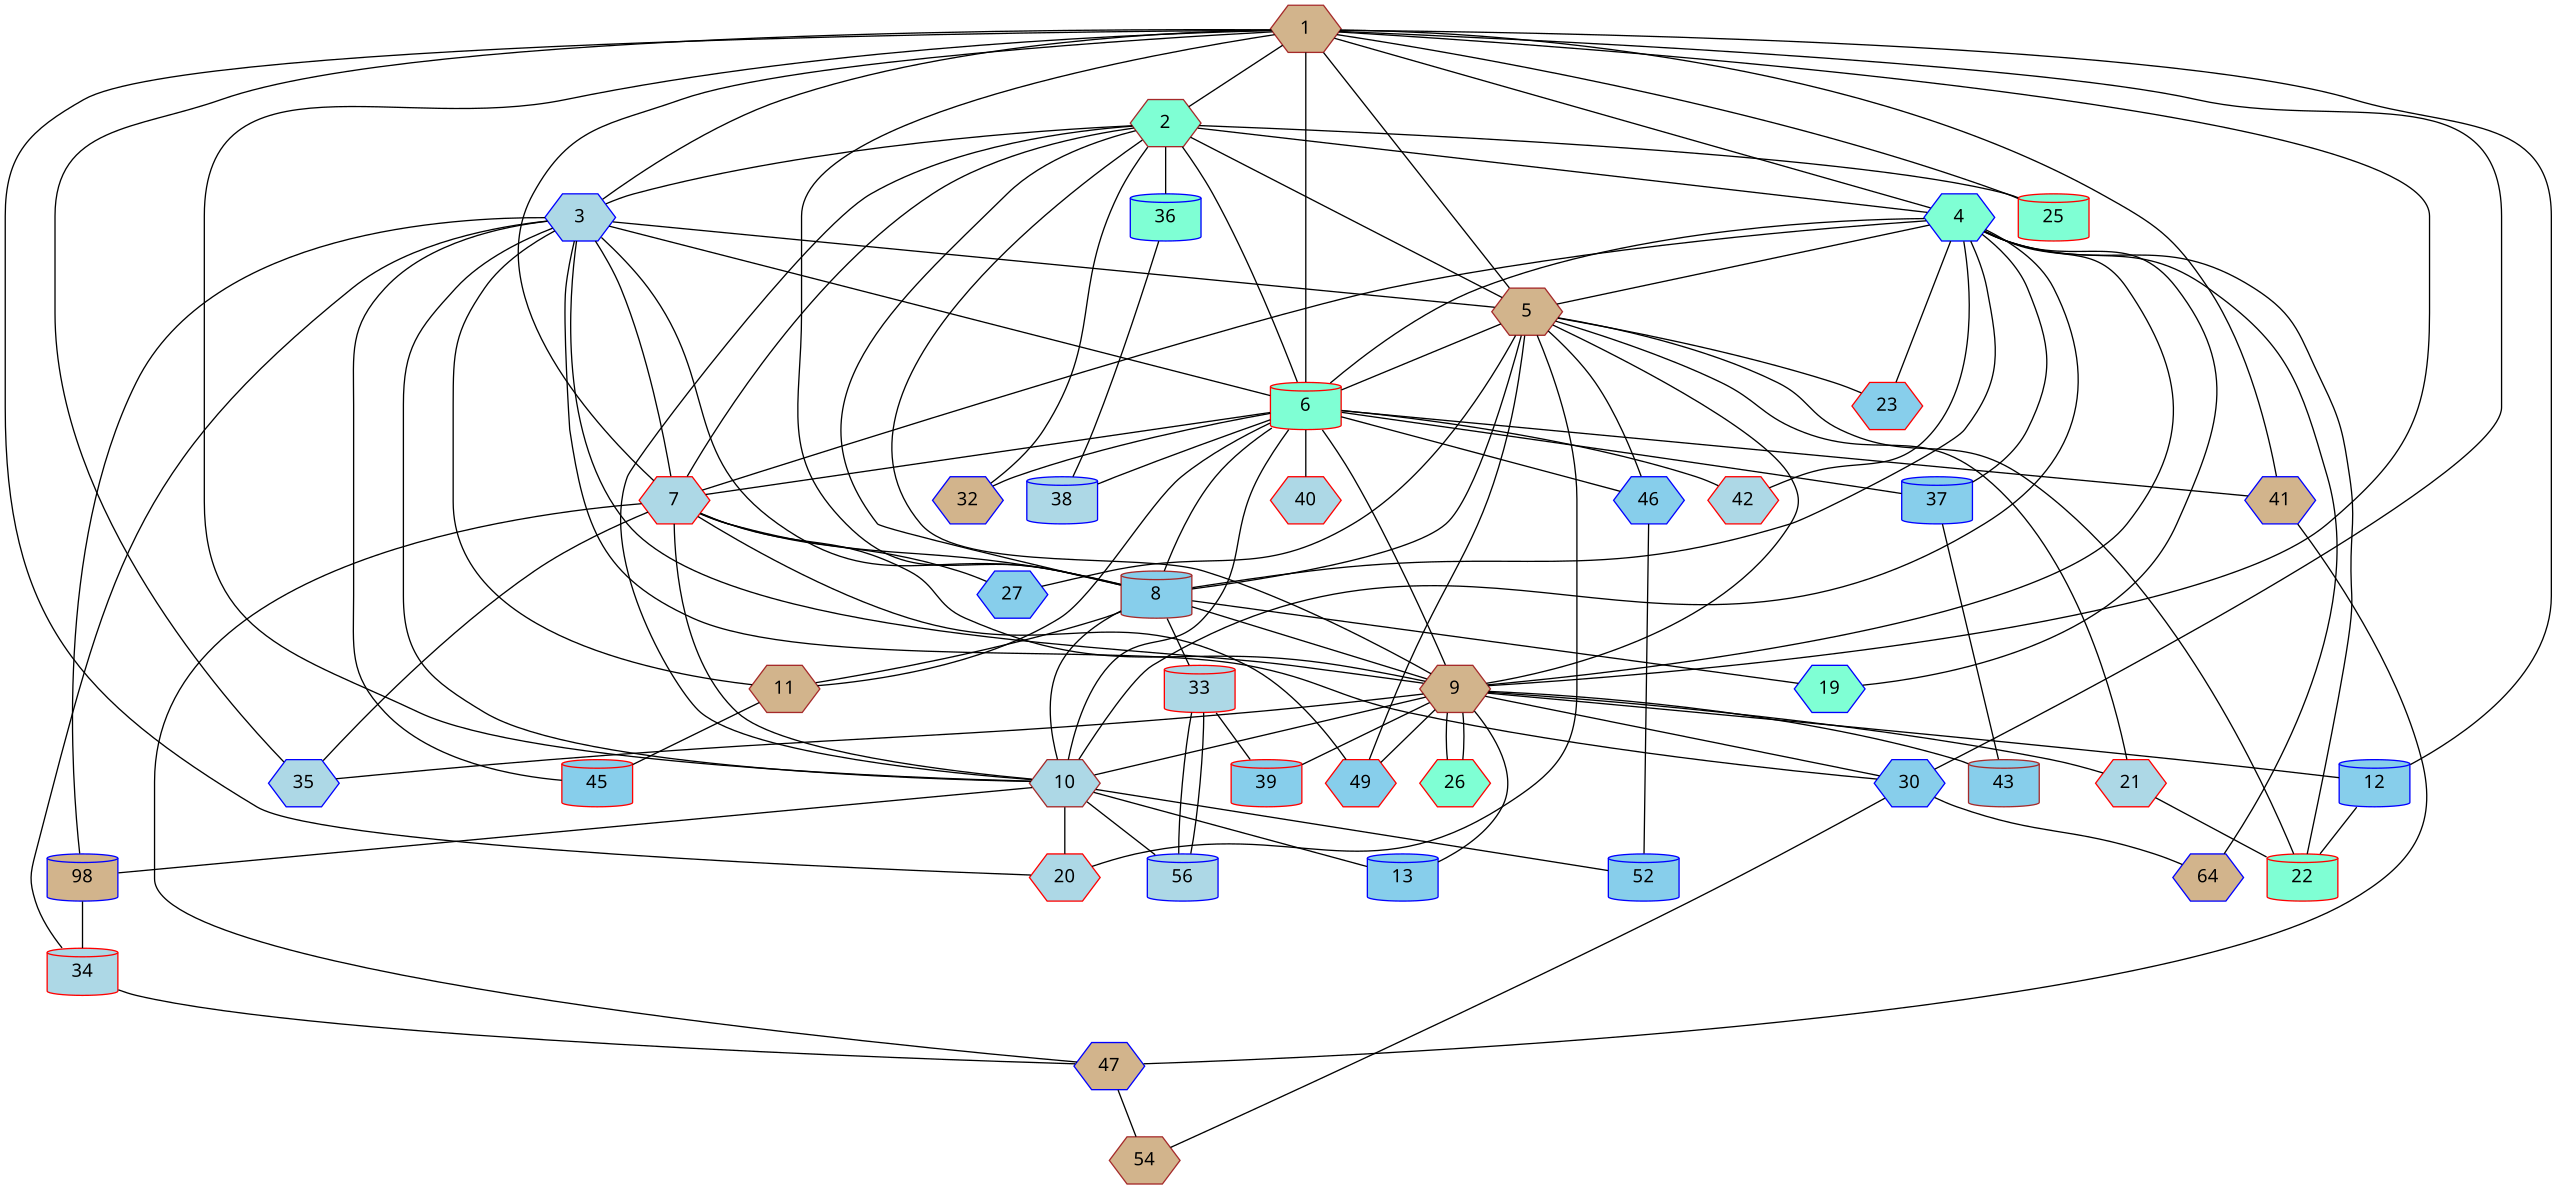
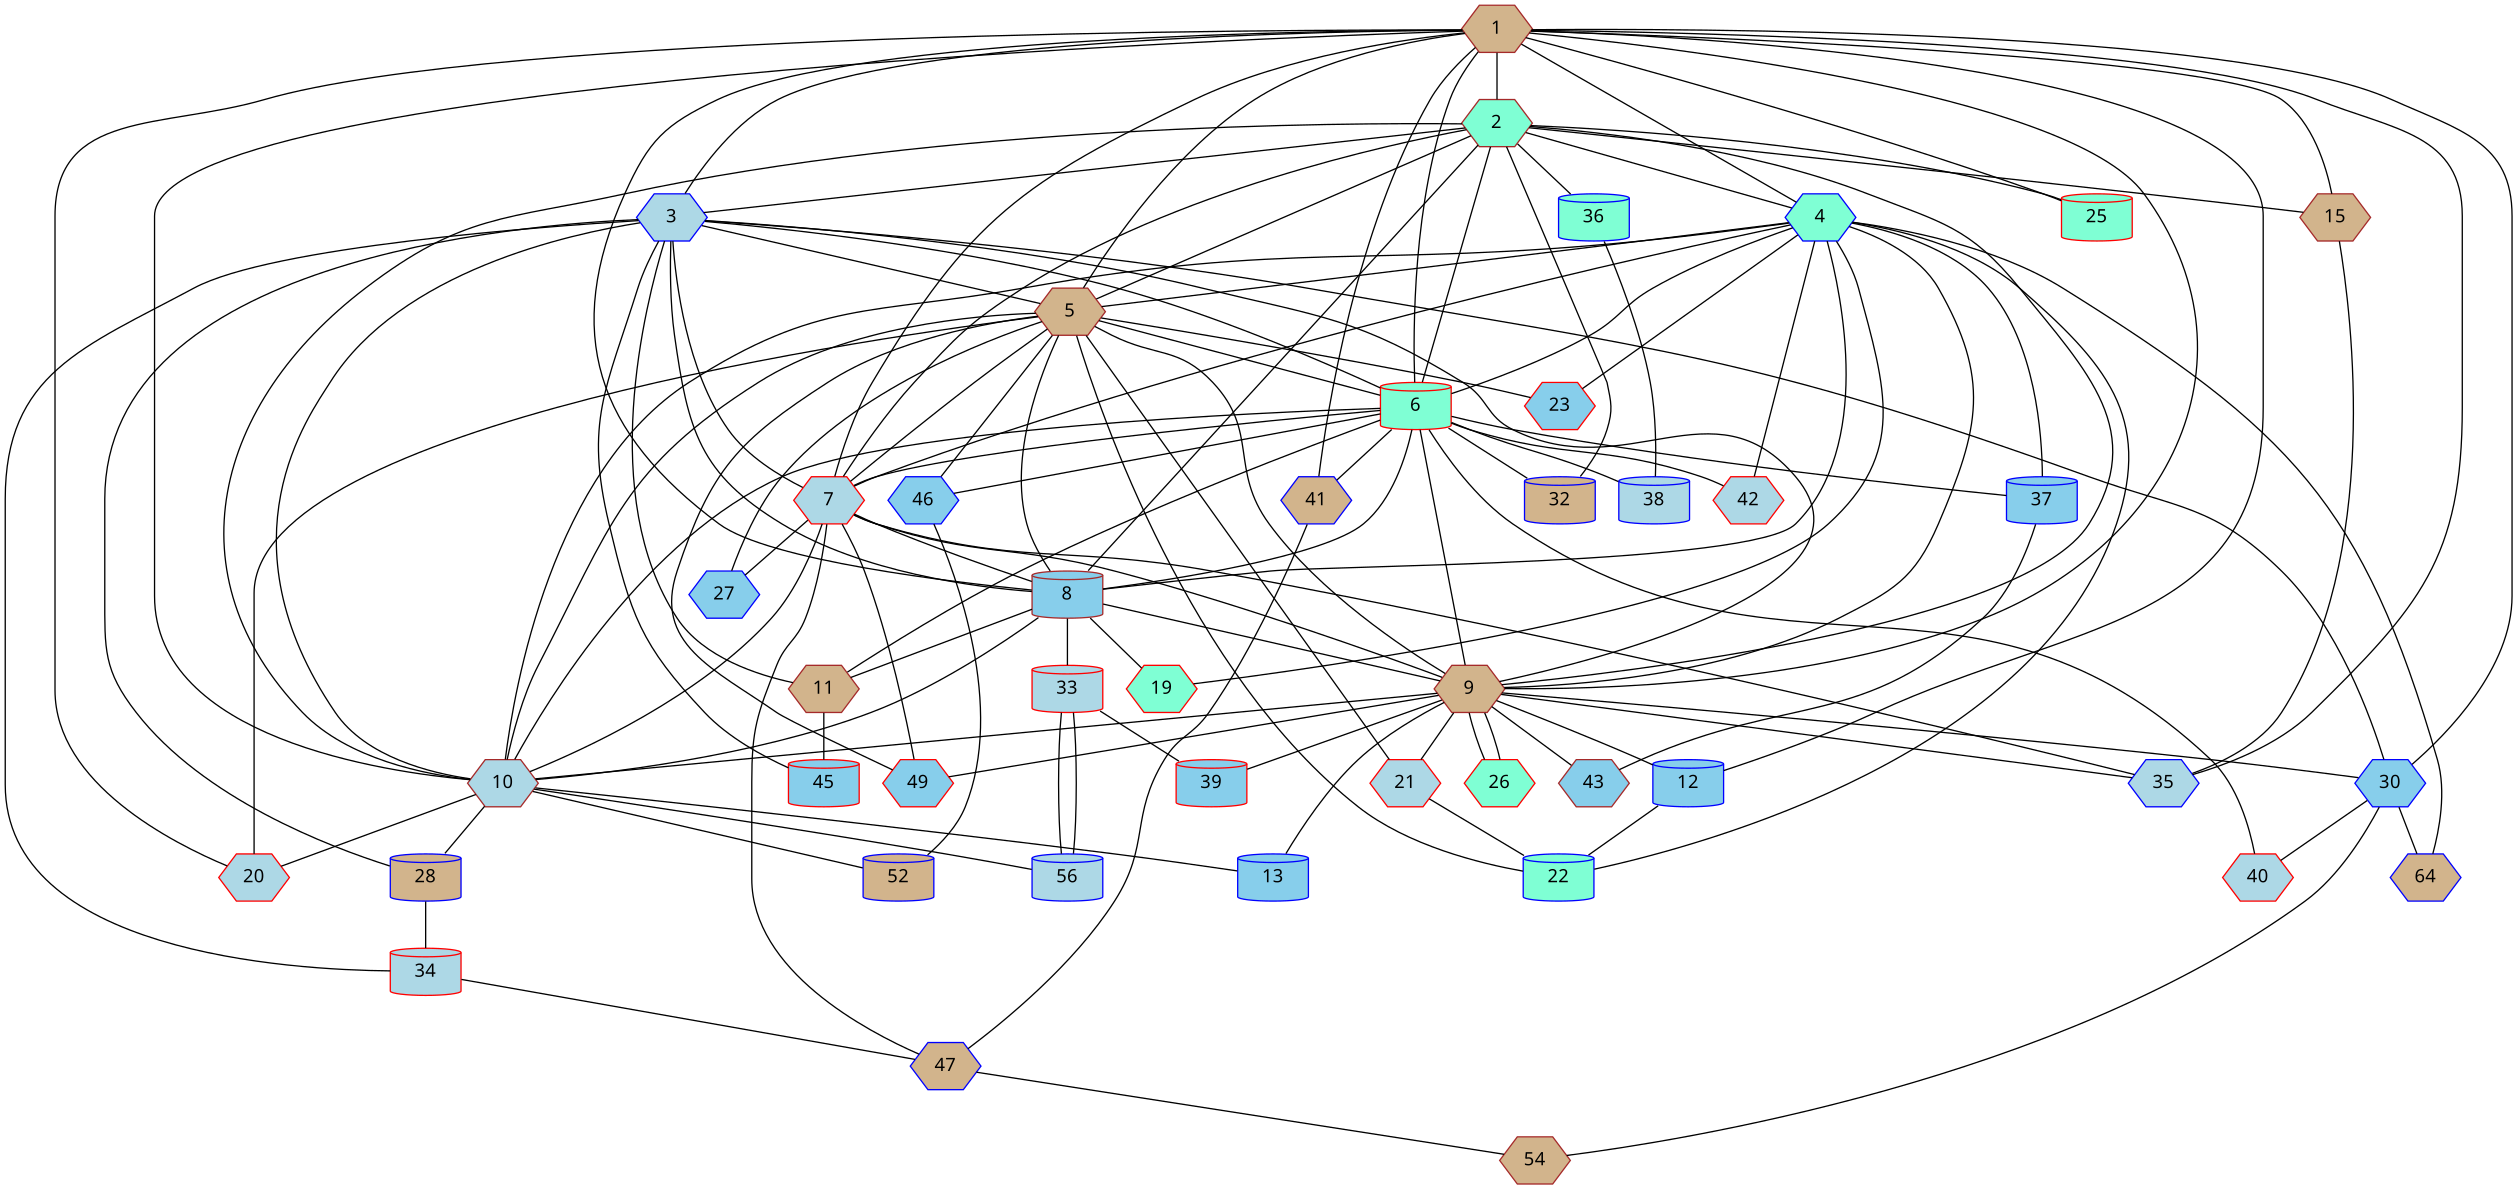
none -> (2335, 217)
none -> (948, 403)
none -> (688, 434)
(968, 500) -> (1560, 500)
(1830, 689) -> (1162, 689)
(2004, 783) -> (1594, 783)
none -> (2324, 830)
(83, 878) -> (426, 878)
(1644, 878) -> (898, 878)
(2302, 878) -> (1559, 878)
